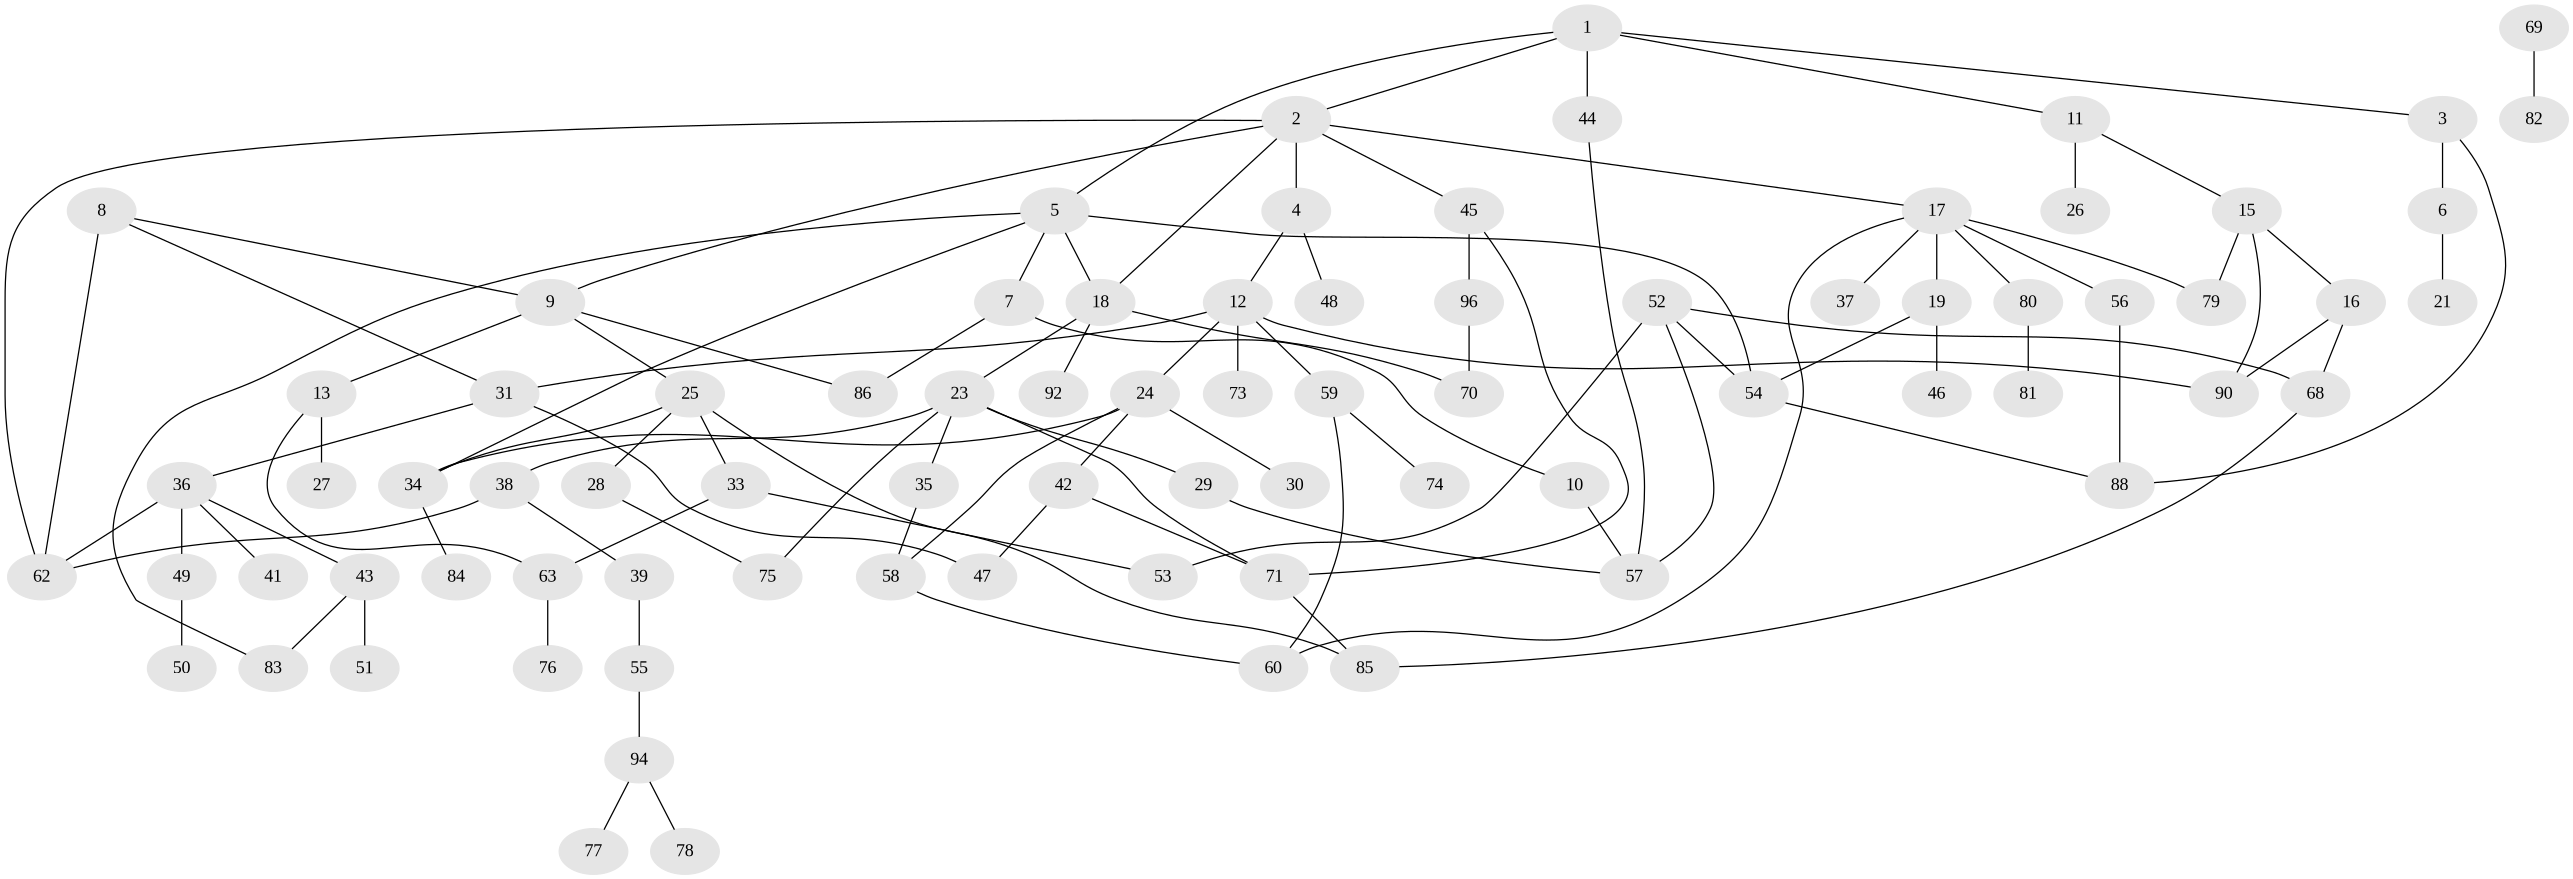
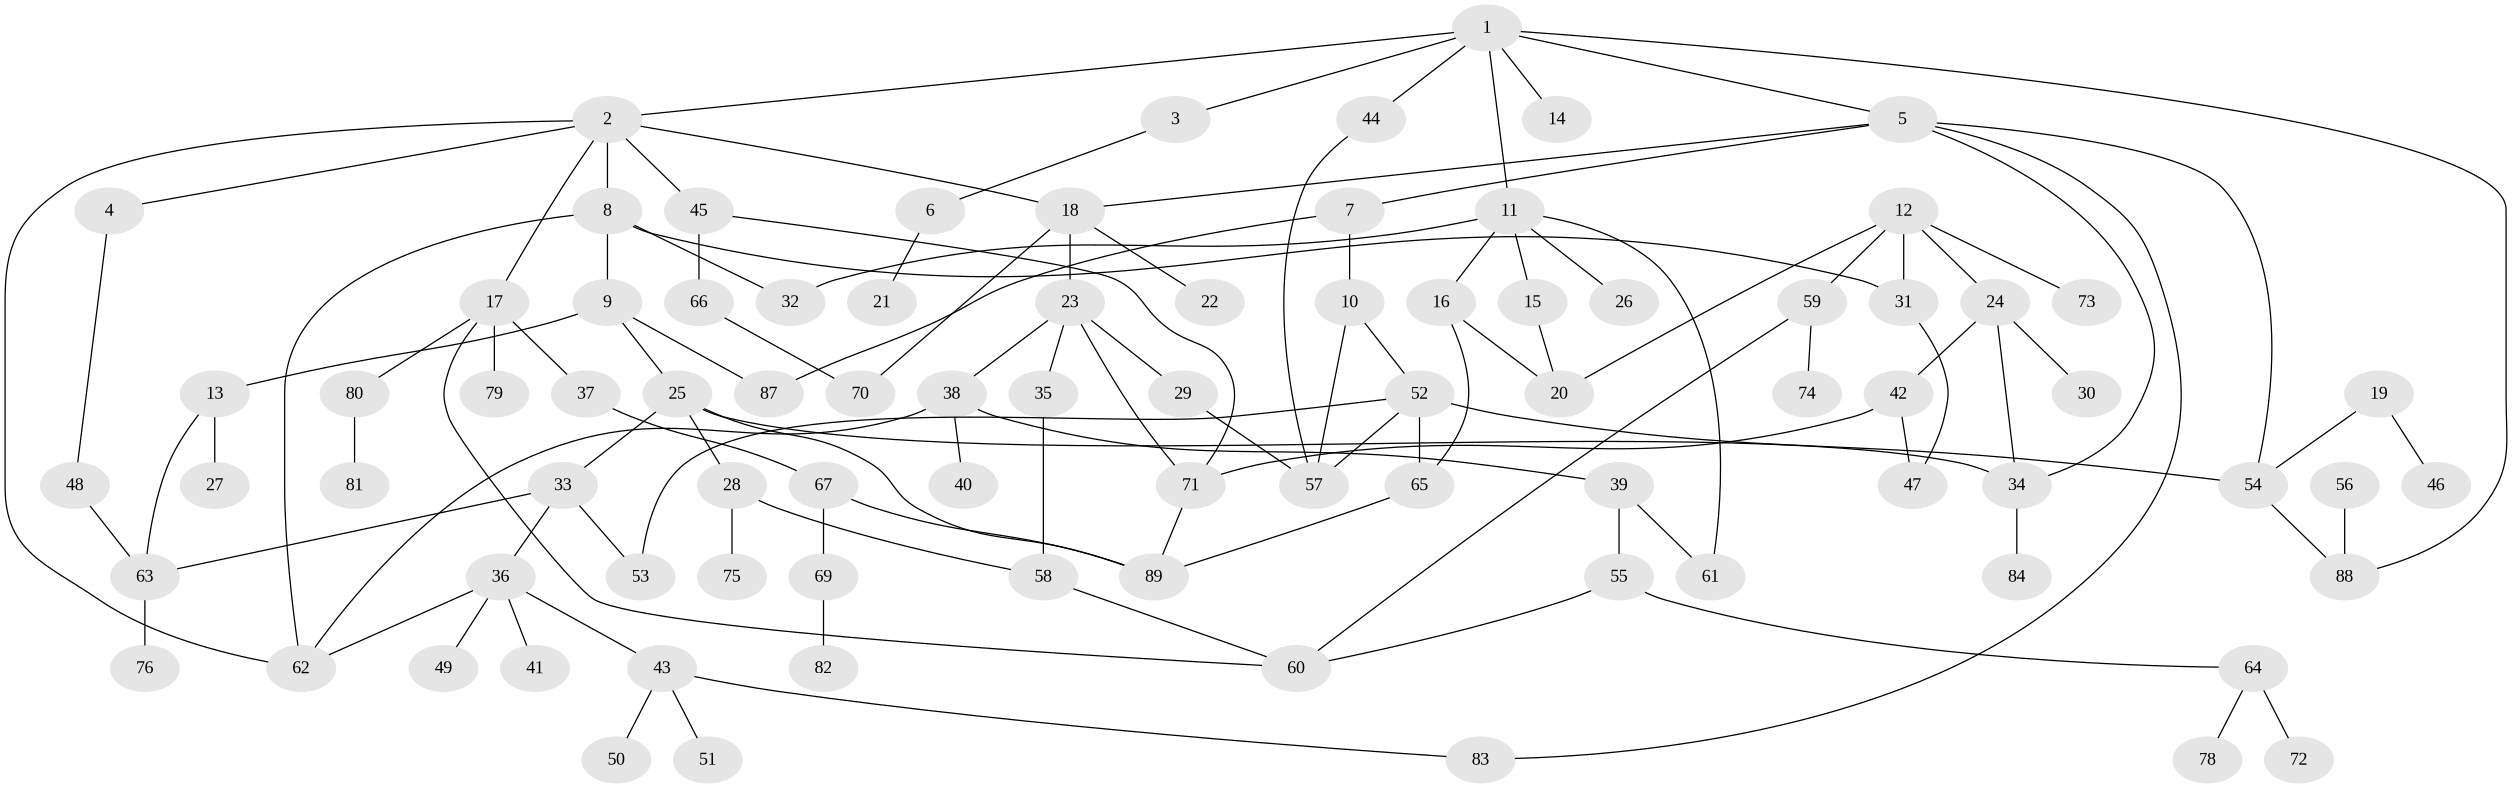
none -> (1557, 119)
(918, 195) -> (607, 165)
(1267, 257) -> none
(1937, 257) -> none
(2028, 257) -> none
(2229, 257) -> none
(2299, 257) -> (1475, 257)
none -> (790, 302)
(1469, 302) -> (699, 302)
none -> (1385, 348)
(863, 394) -> (769, 394)
(1054, 394) -> (1210, 302)
(2224, 394) -> (1559, 394)
(2315, 394) -> (1420, 485)
(2428, 395) -> (2237, 111)
(343, 440) -> (536, 525)
(1006, 472) -> (883, 540)
(858, 481) -> none
none -> (824, 485)
none -> (963, 485)
none -> (110, 531)
none -> (1711, 577)
(182, 614) -> (639, 714)
none -> (1461, 630)
(1365, 668) -> (1154, 577)
(639, 760) -> (2253, 668)
(593, 851) -> (2299, 760)
